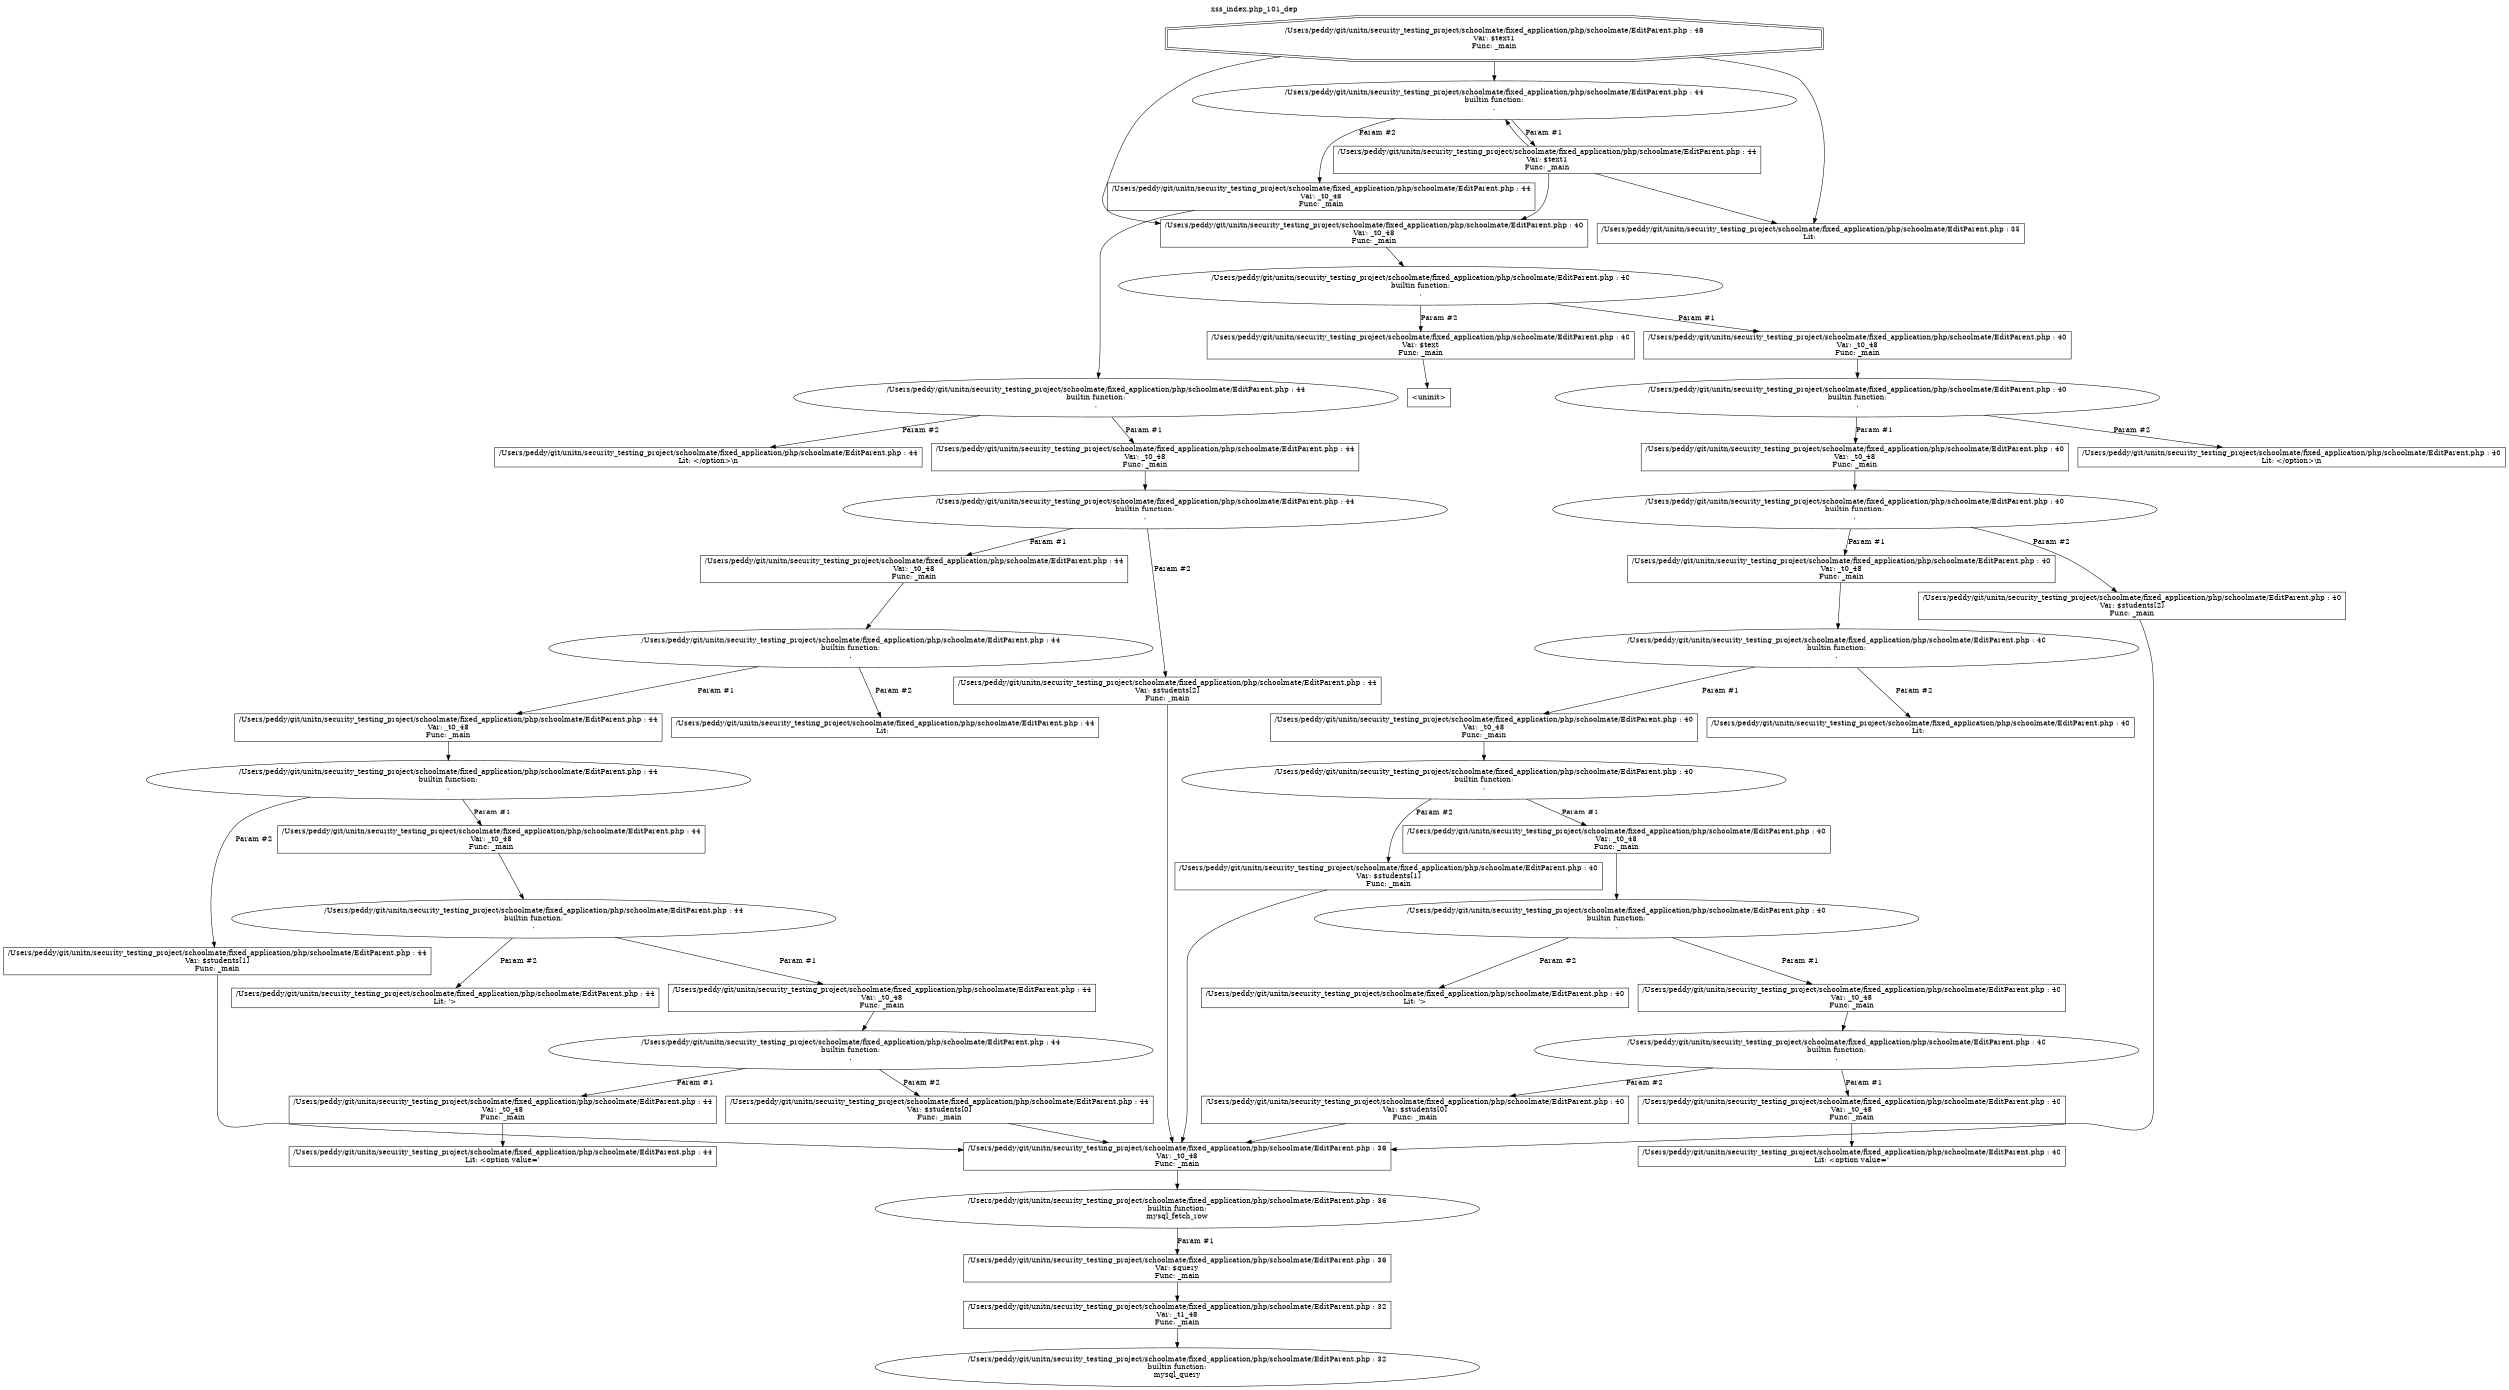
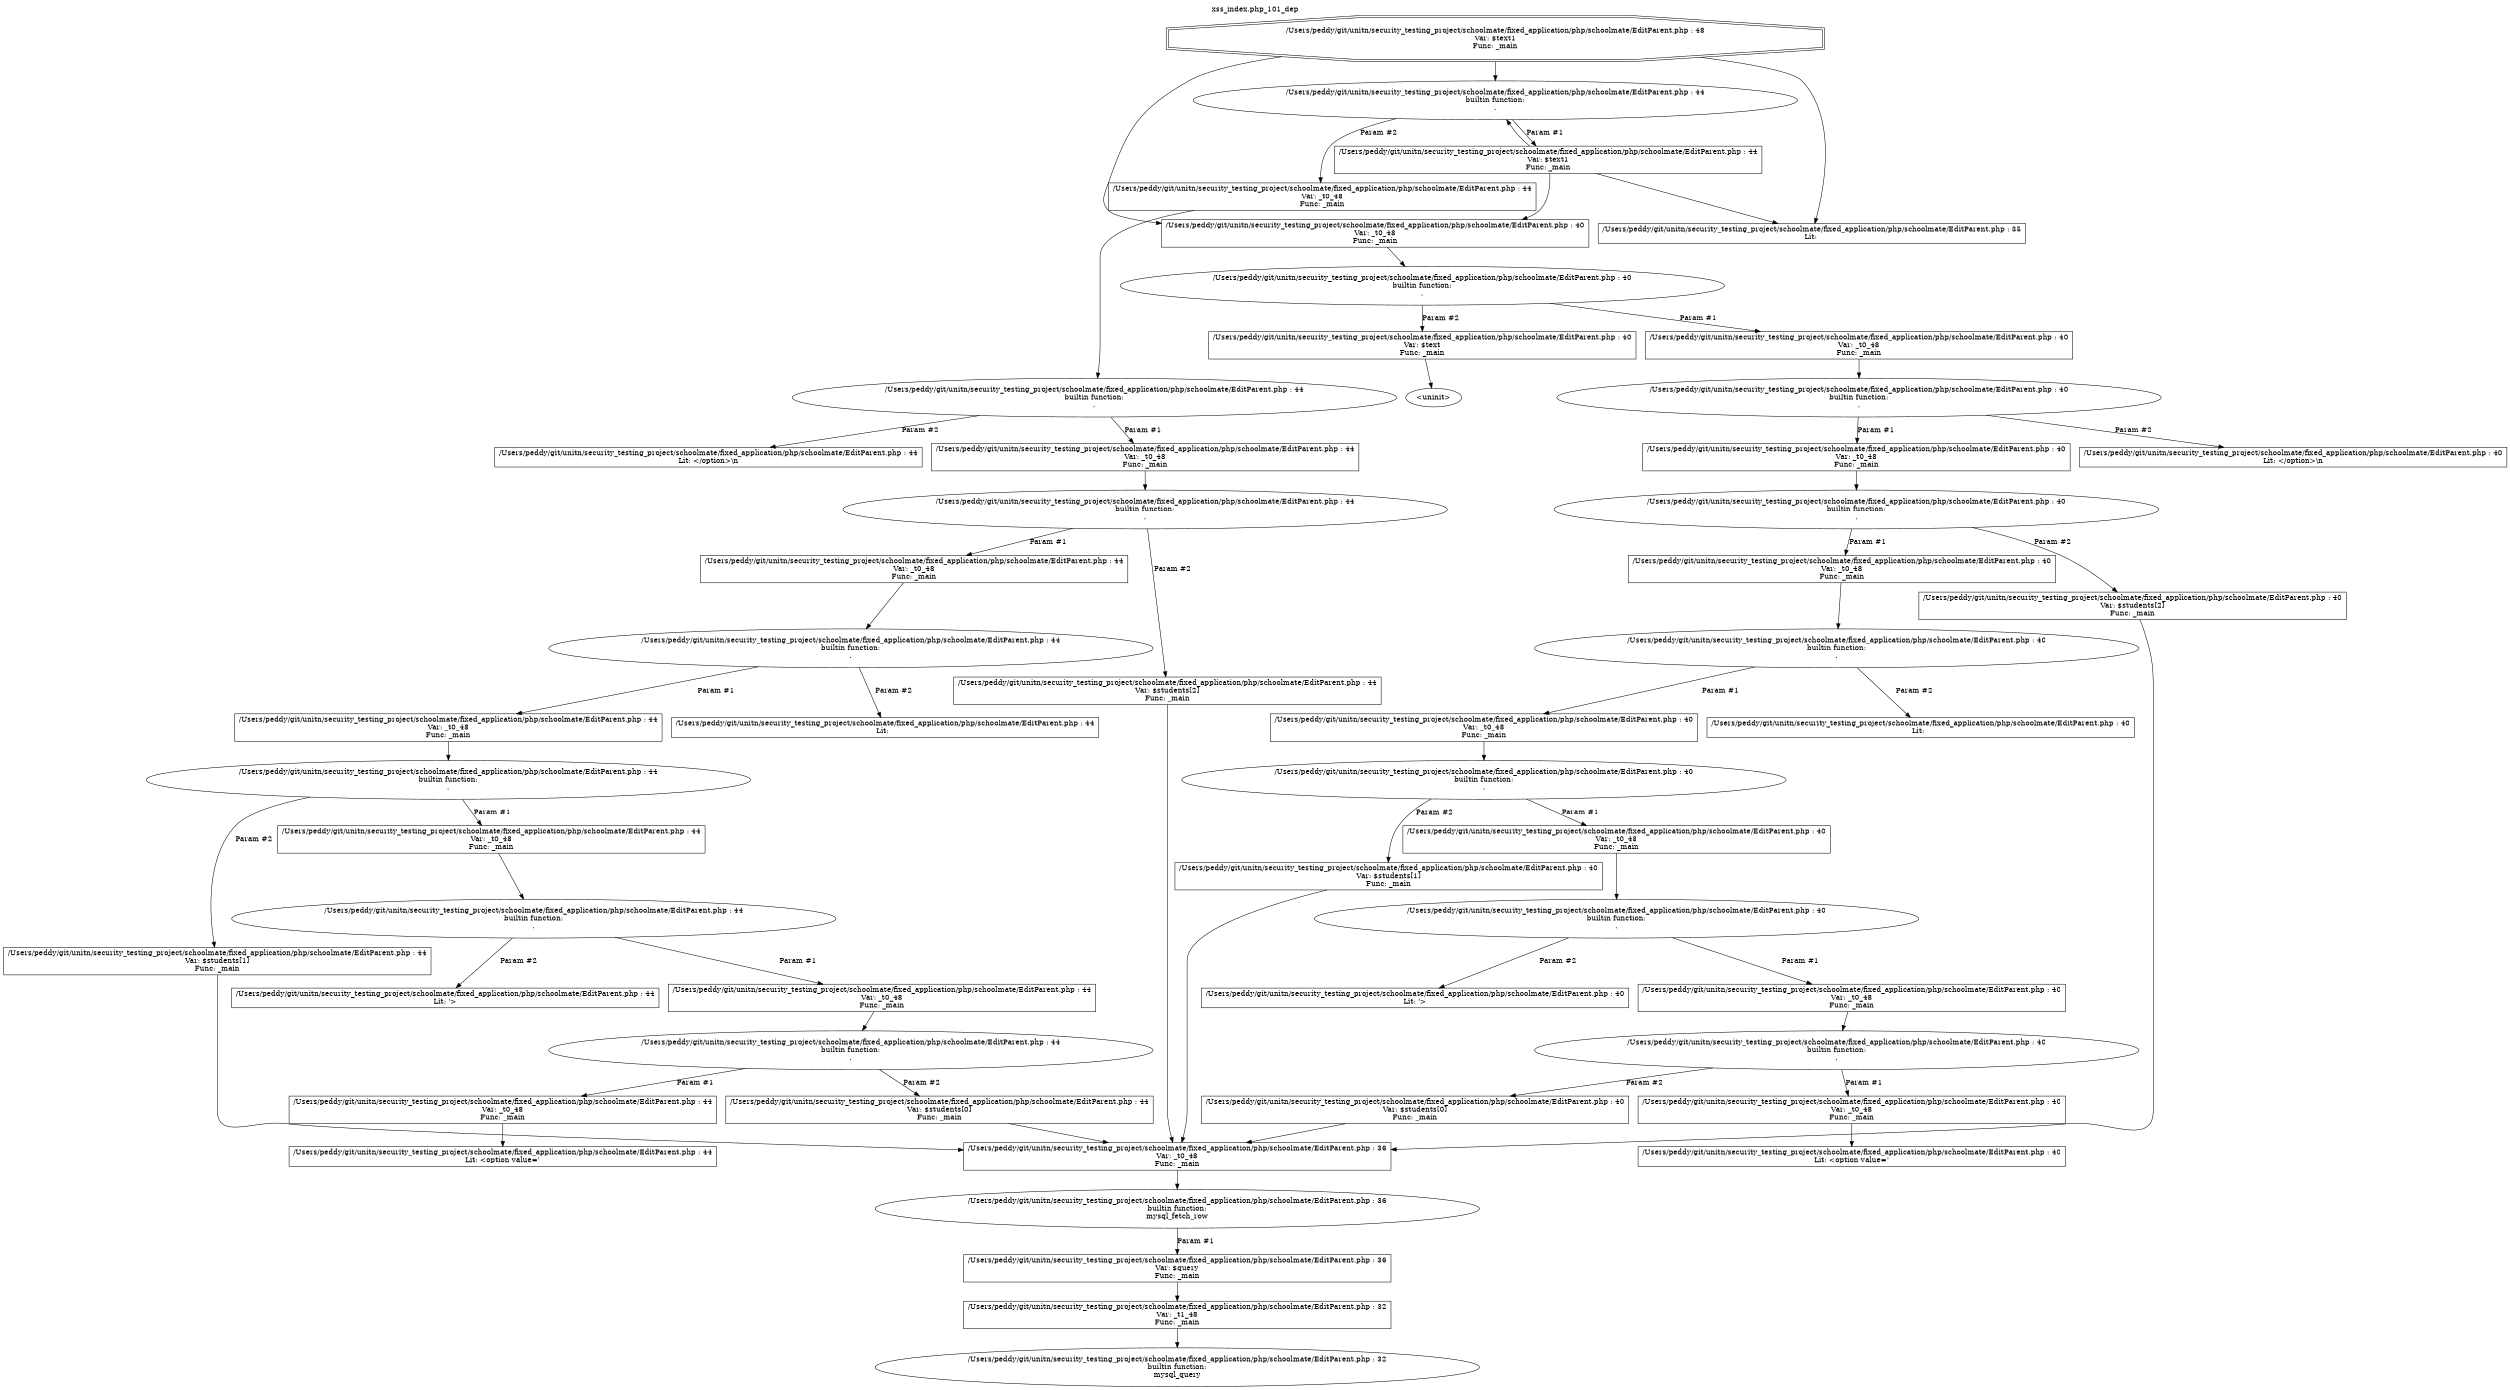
(1429, 398) -> (1434, 398)
